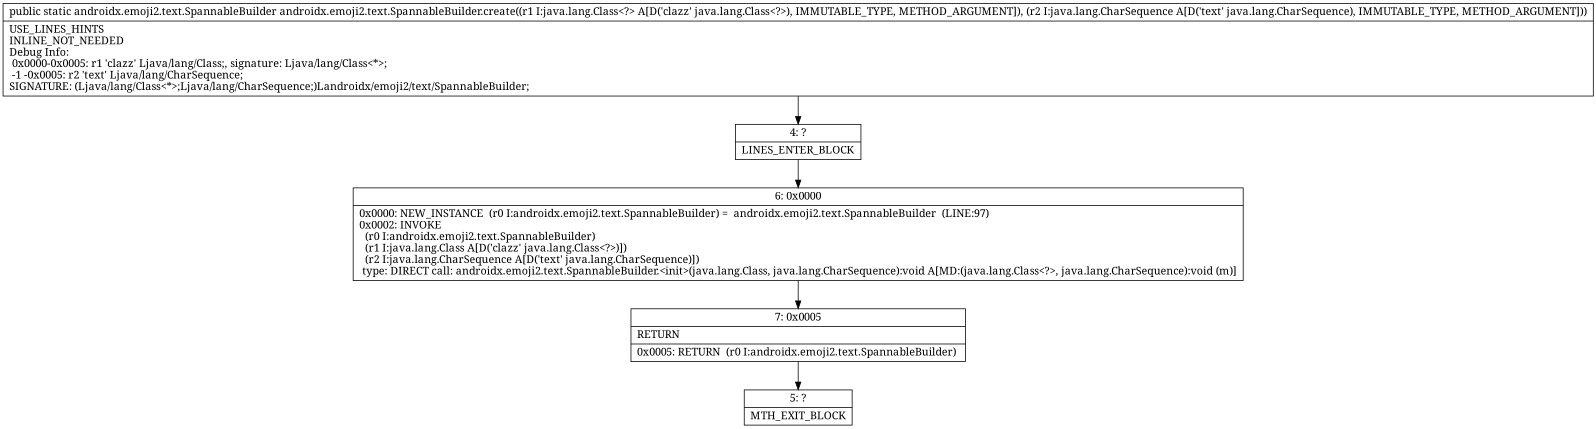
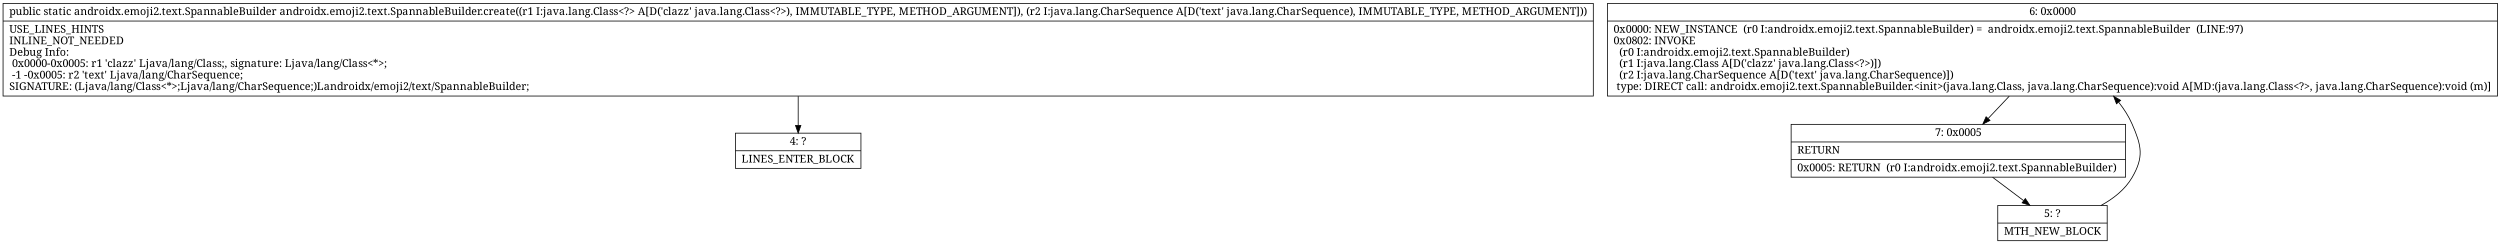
(798, 170) -> (2139, 159)
(403, 225) -> (1658, 41)
(798, 416) -> (2052, 231)
